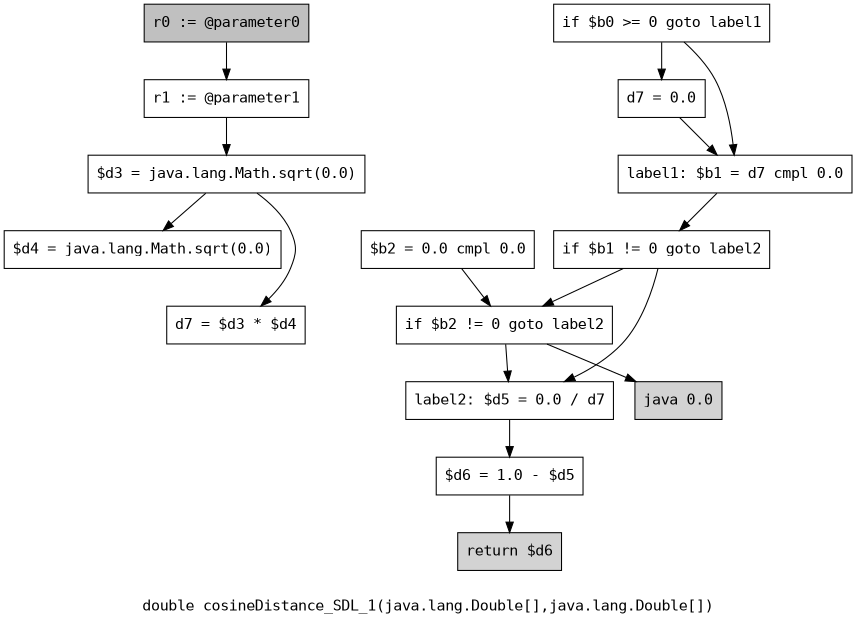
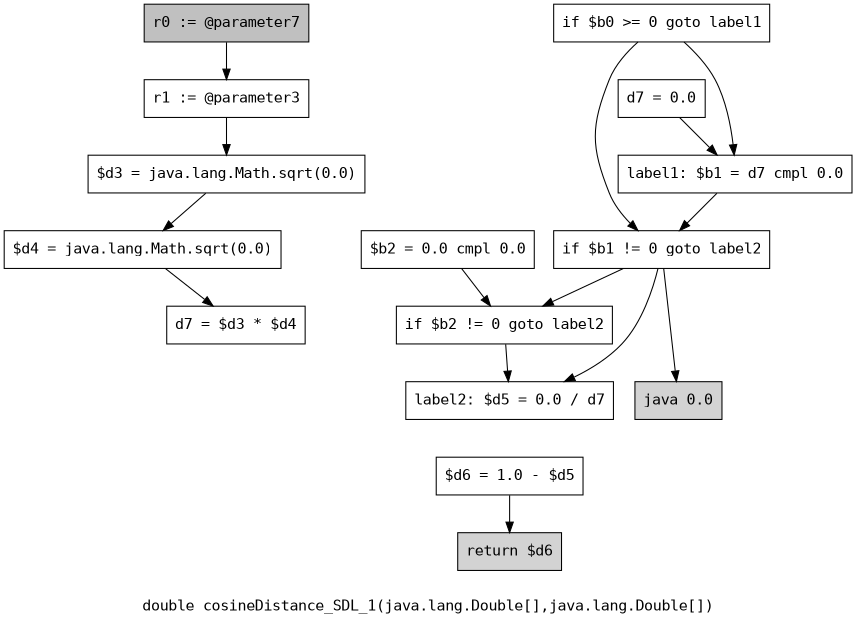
(226, 23) -> (226, 23)
(662, 56) -> (596, 131)
(226, 99) -> (226, 99)
(295, 243) -> (185, 284)
(587, 361) -> (669, 320)
(510, 433) -> none
